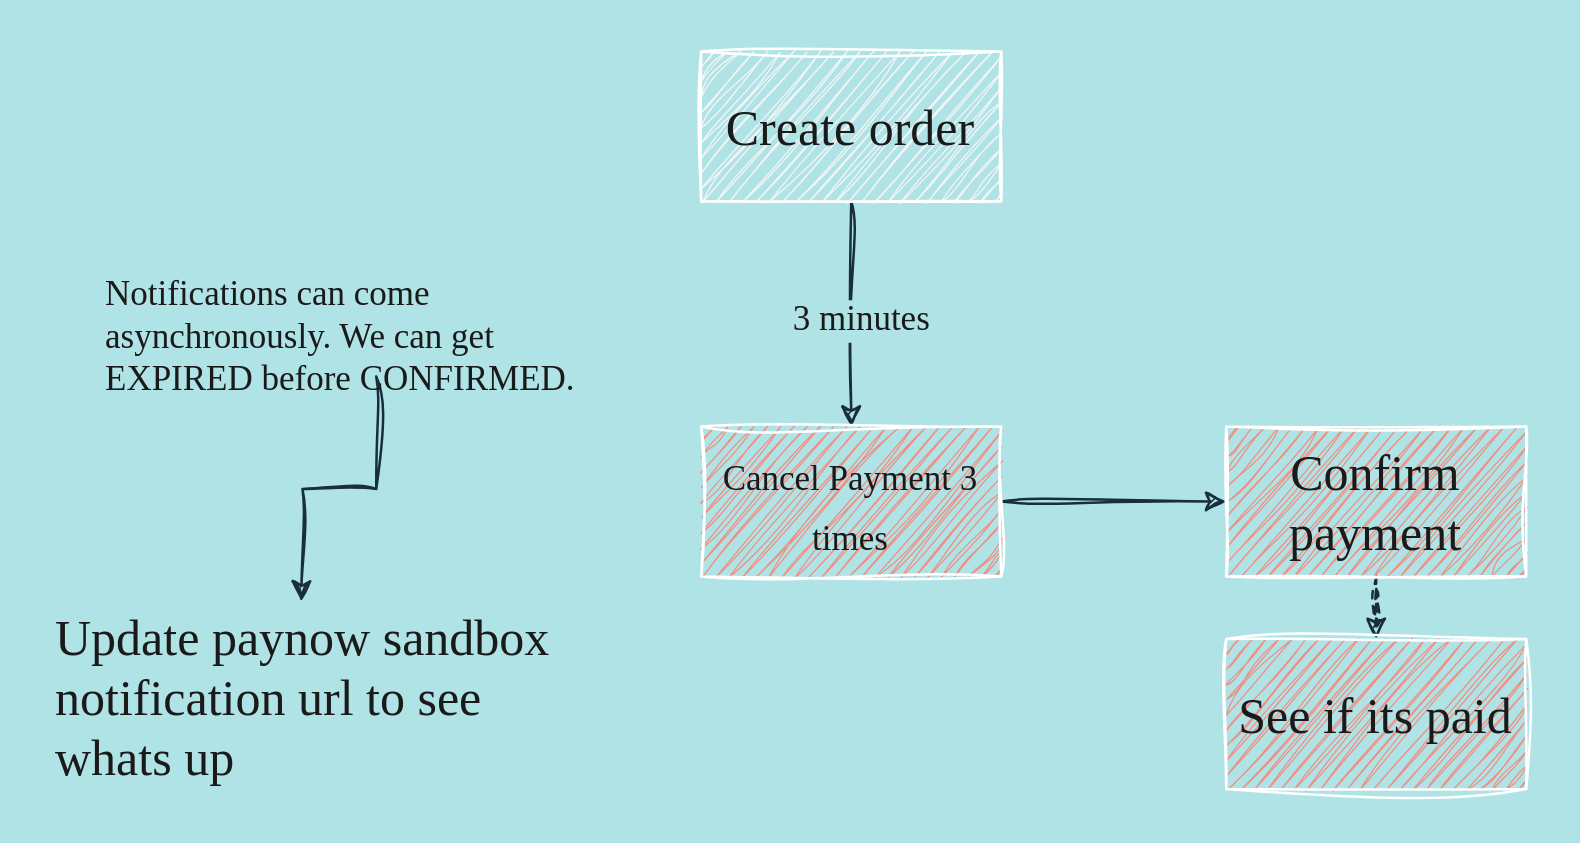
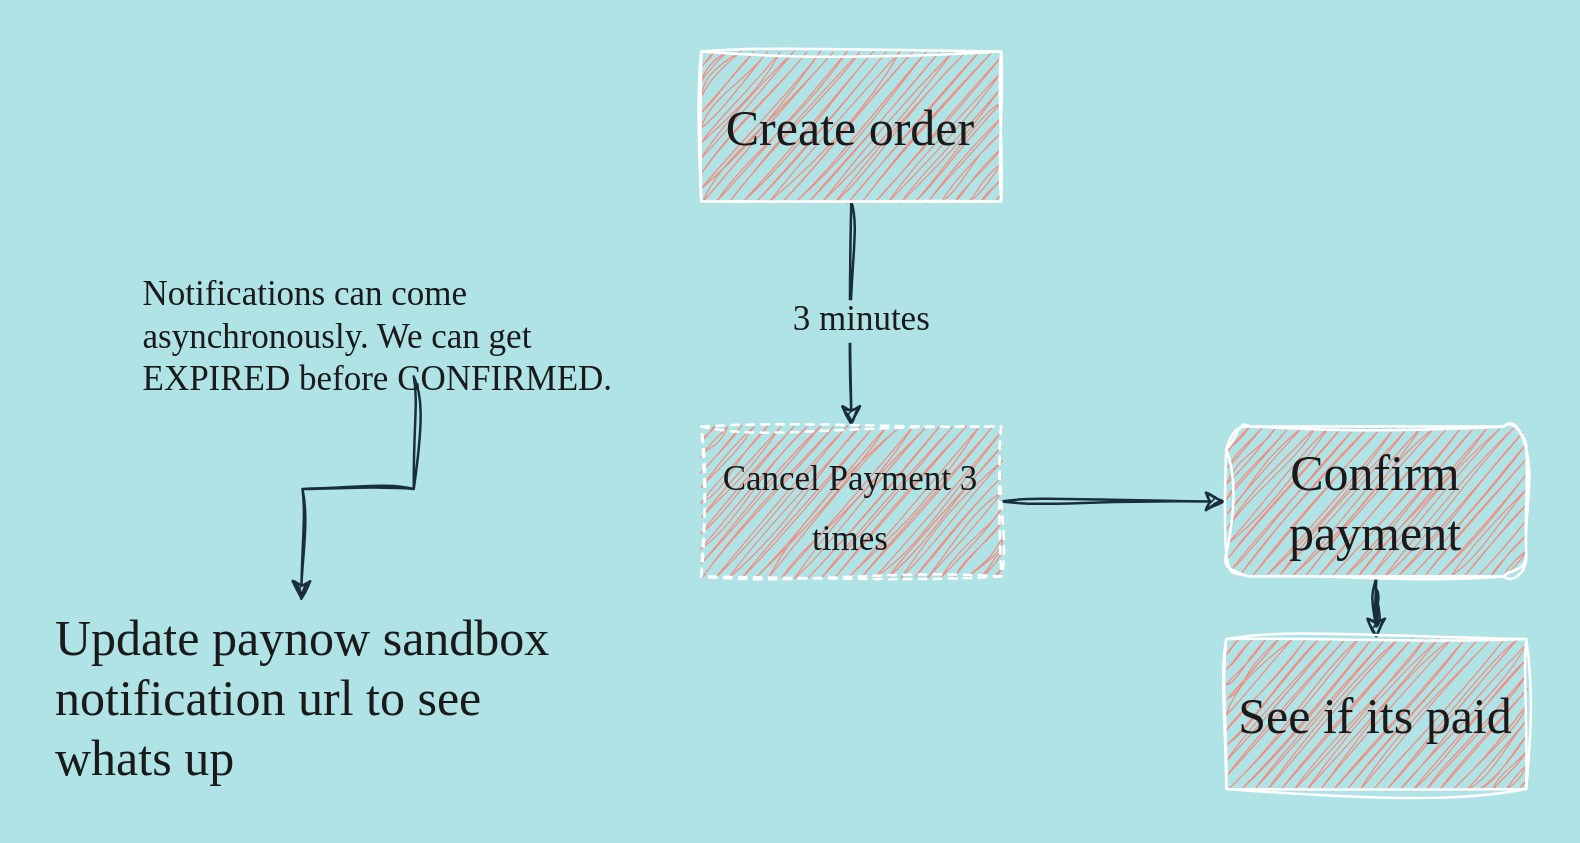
(851, 126) -> (851, 126)
(376, 339) -> (414, 339)
(851, 501) -> (851, 501)
(1376, 501) -> (1376, 501)
(1376, 589) -> (1376, 589)
